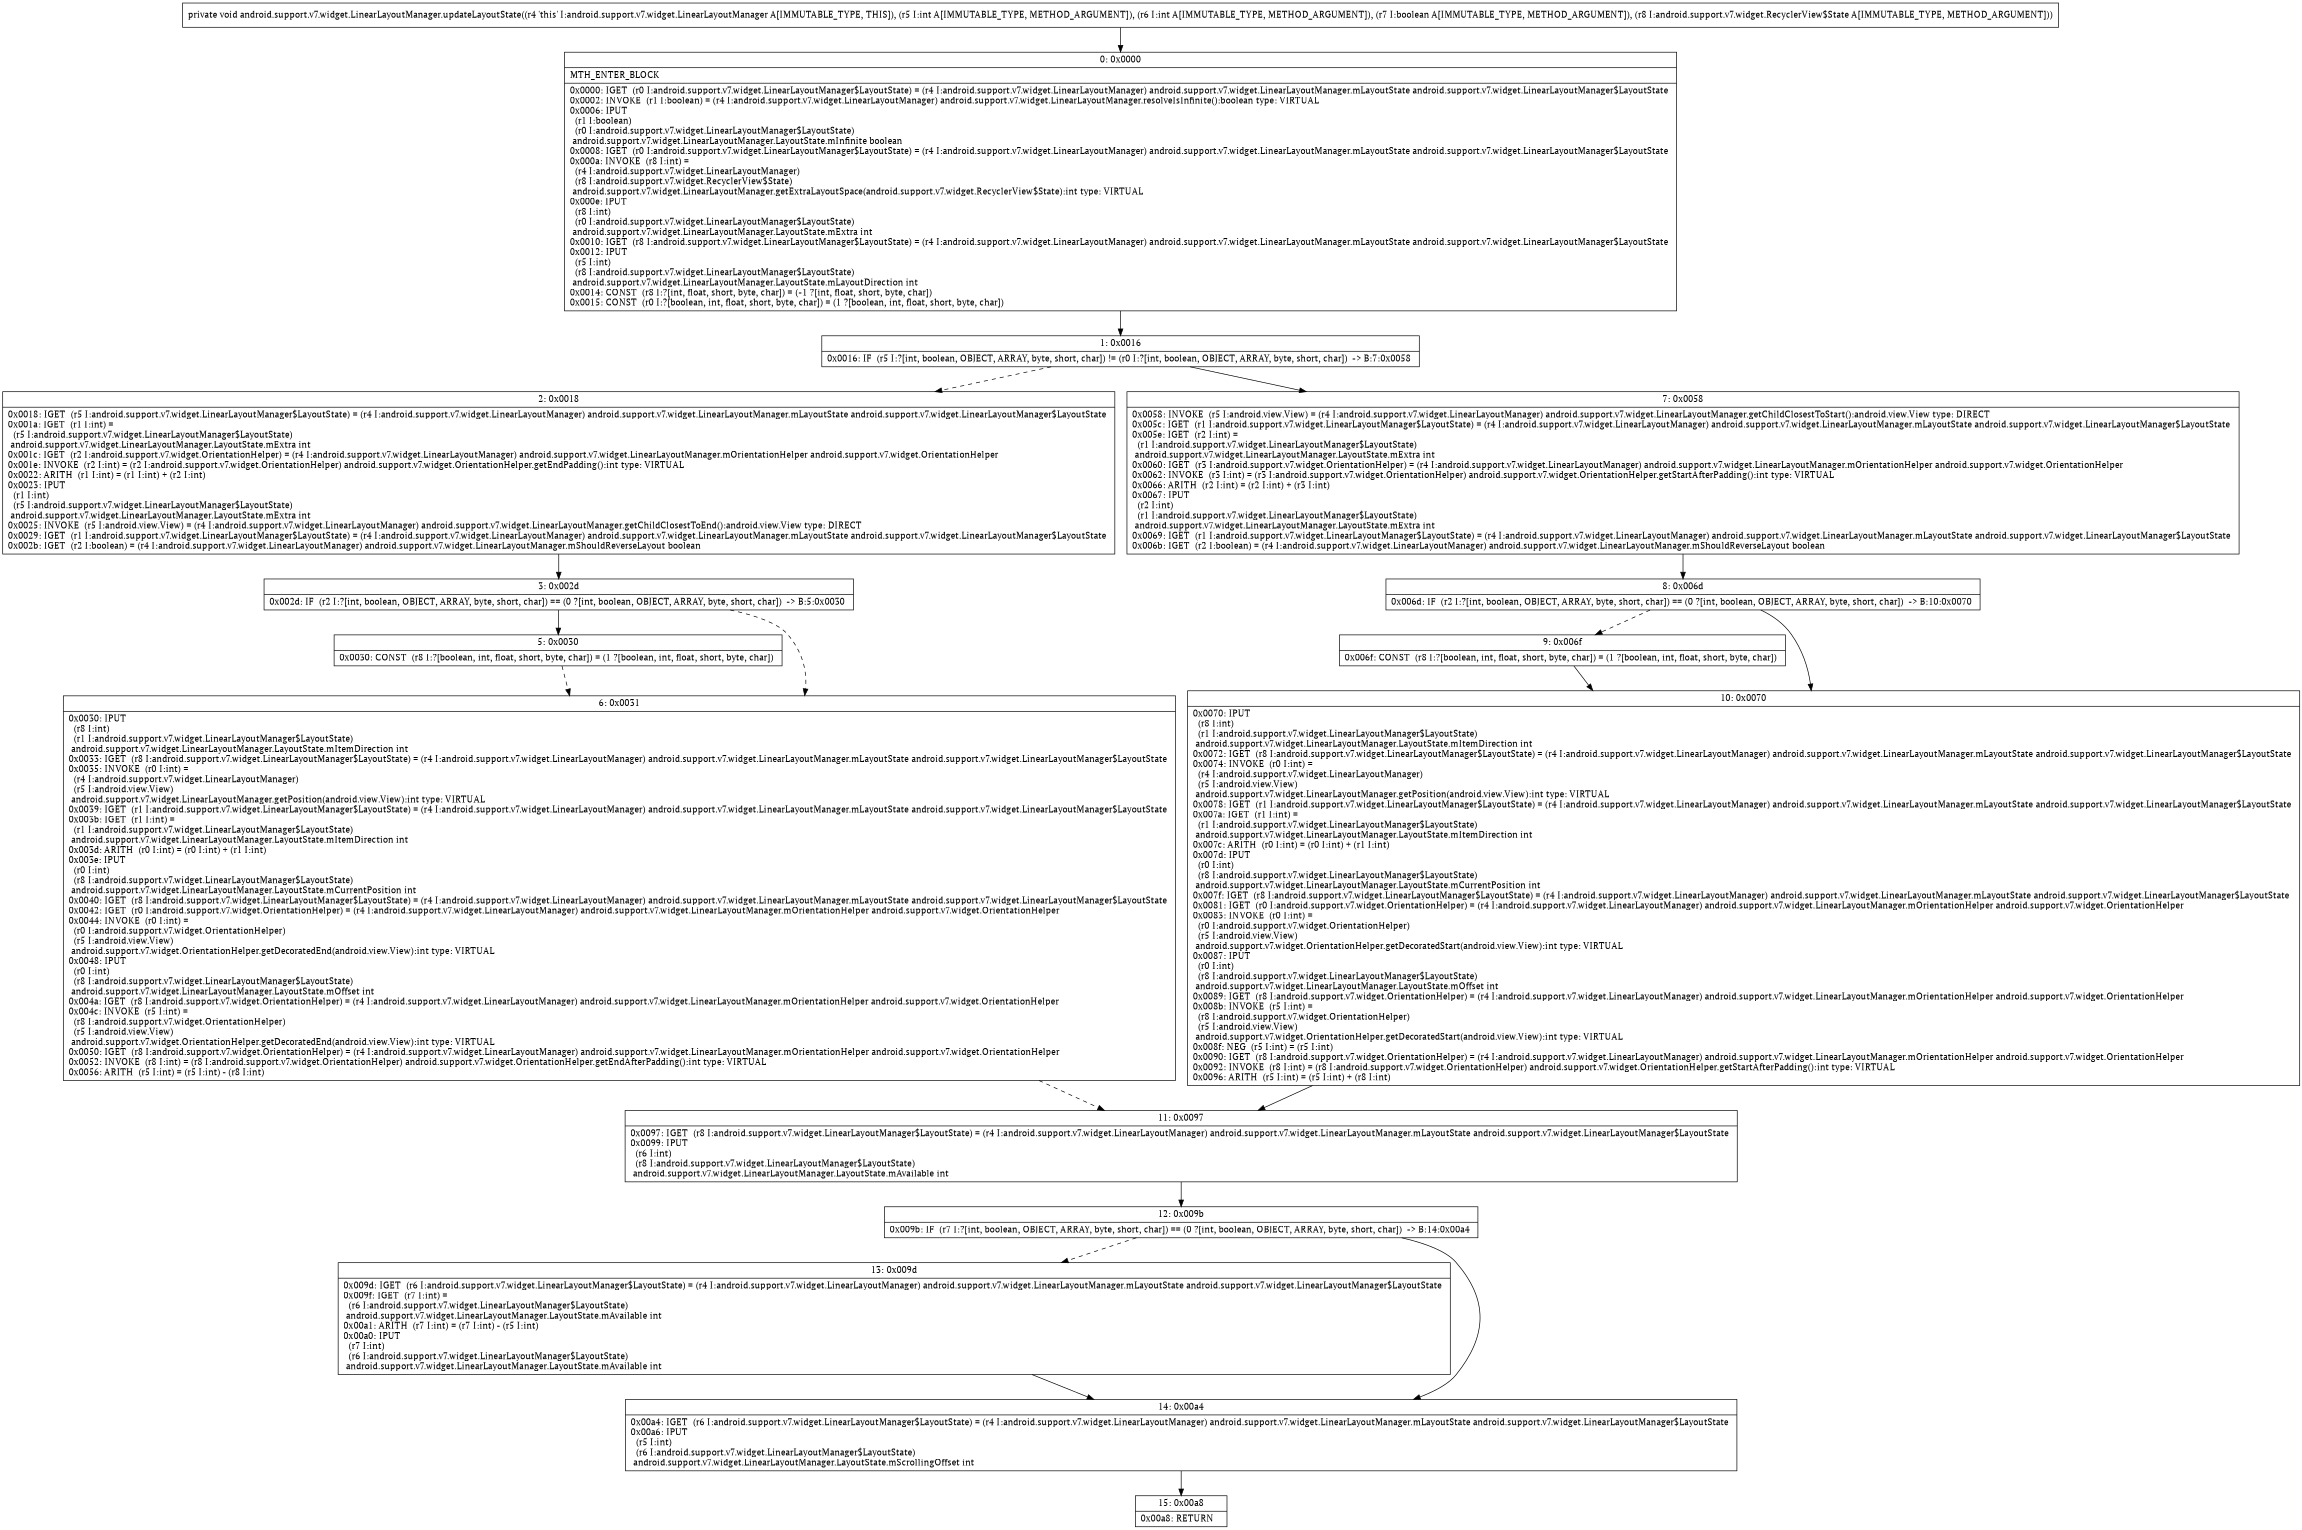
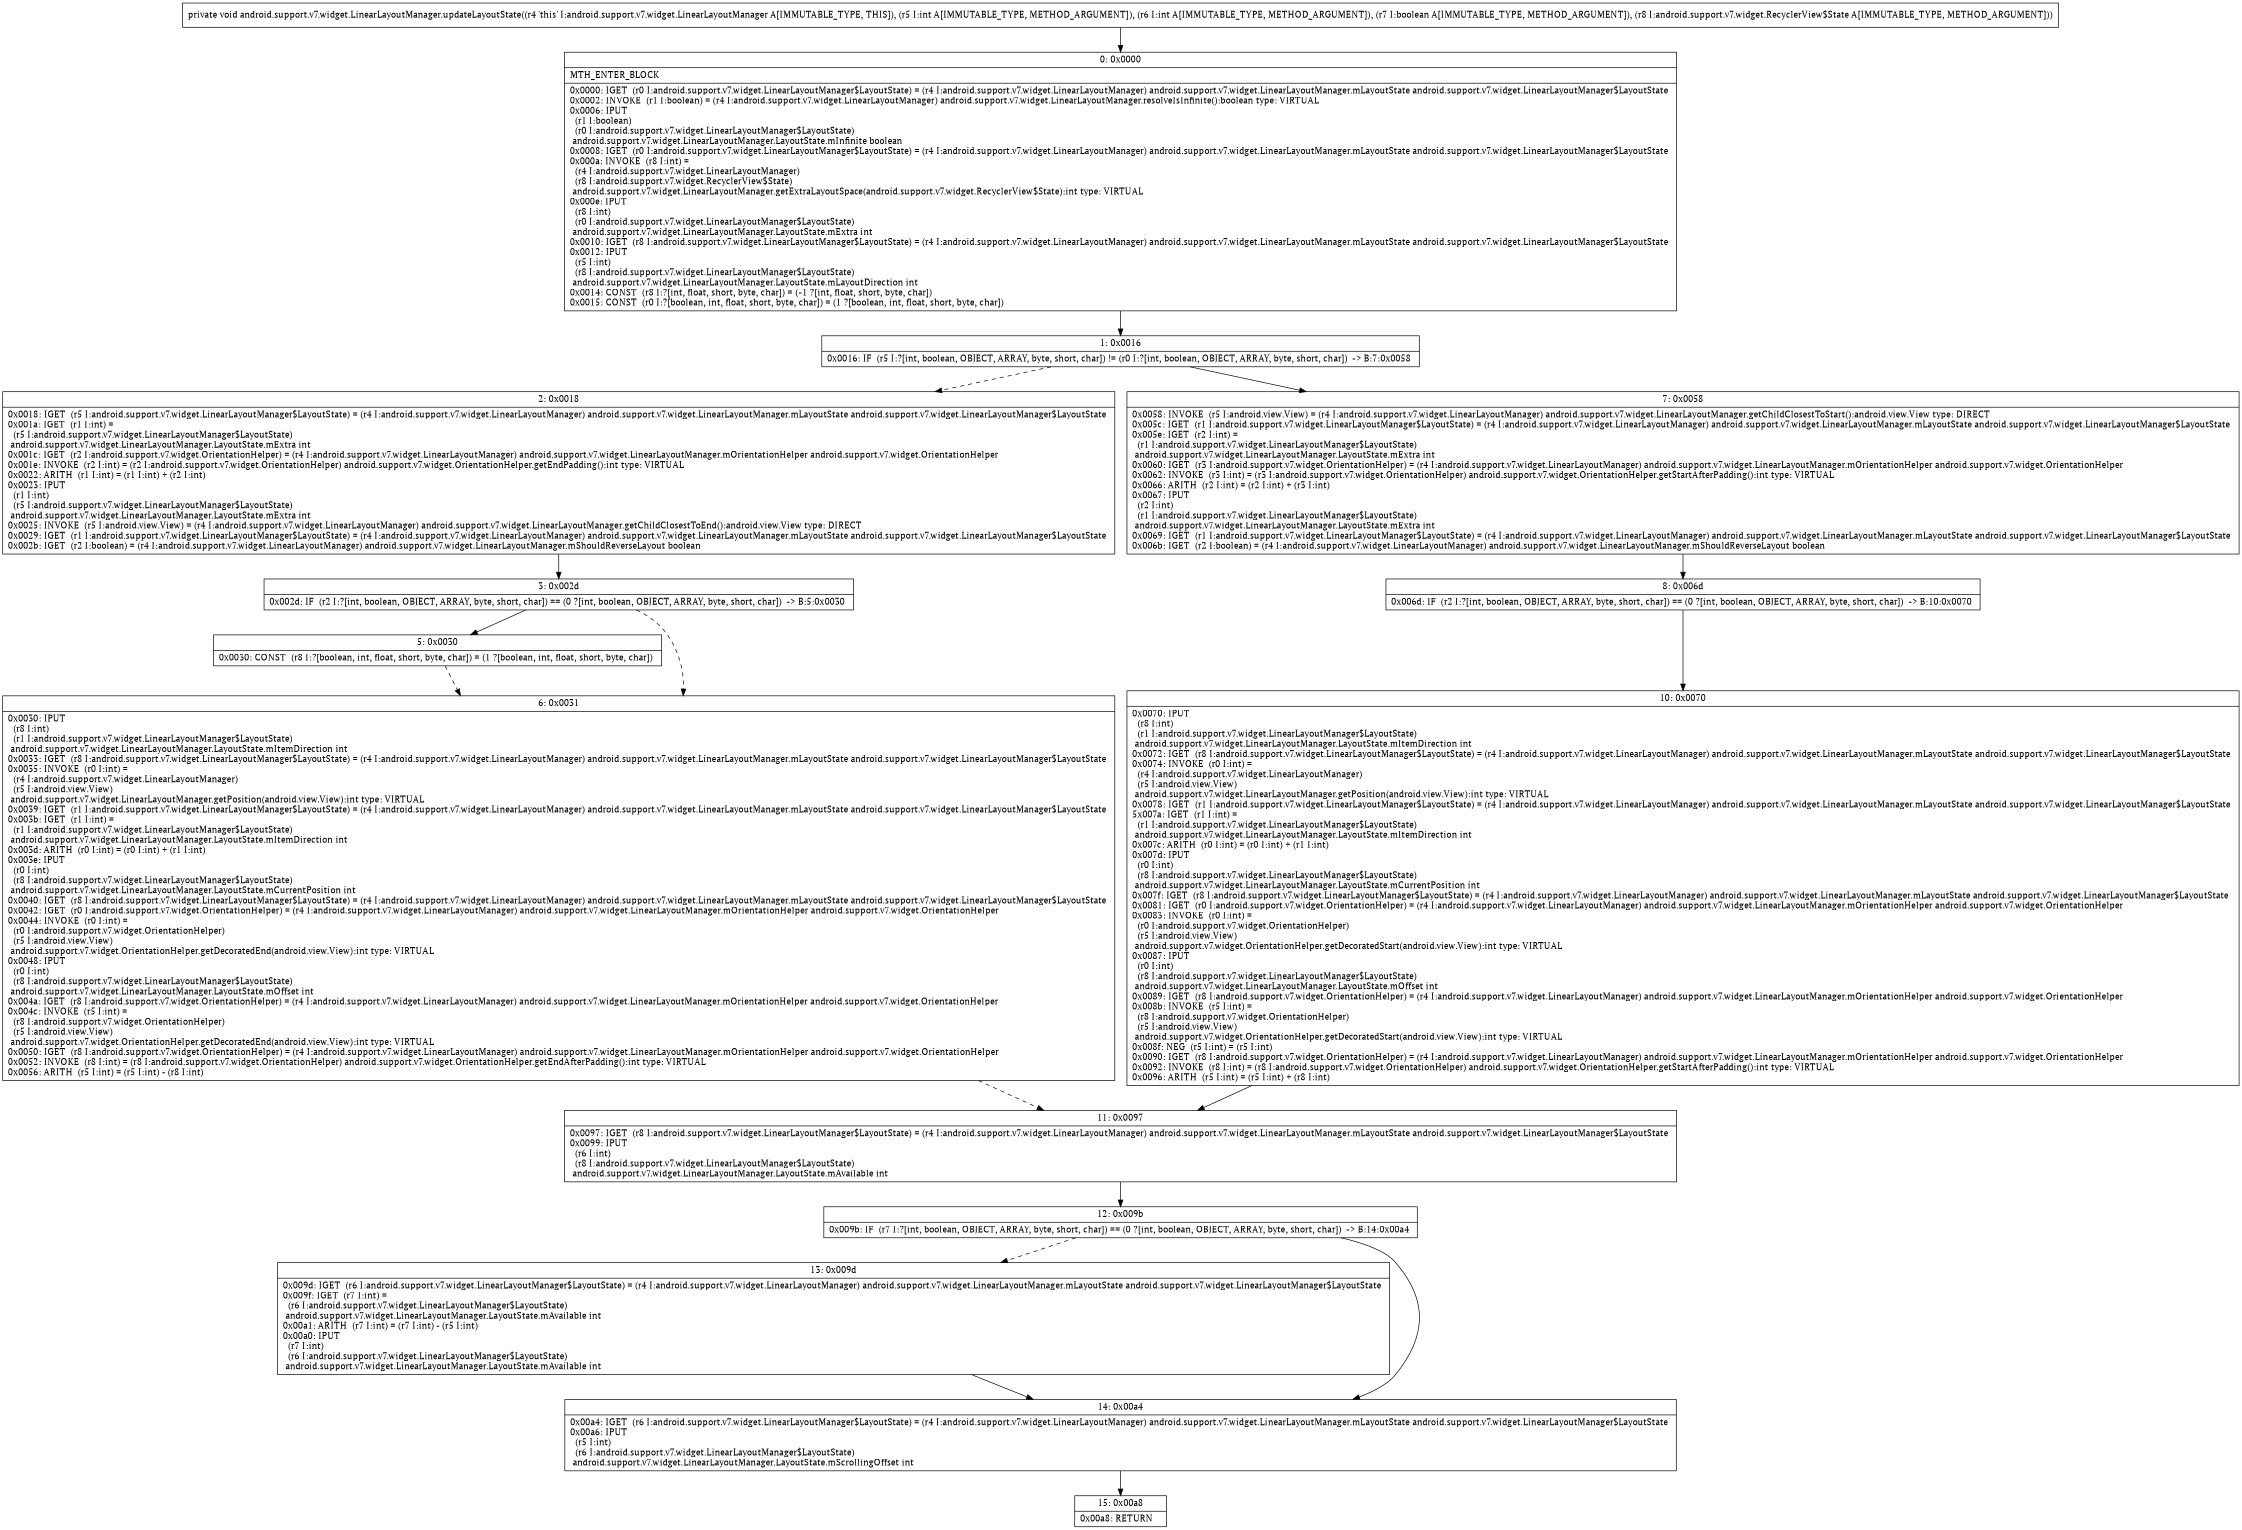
(1562, 650) -> none
(1247, 815) -> (1186, 815)
